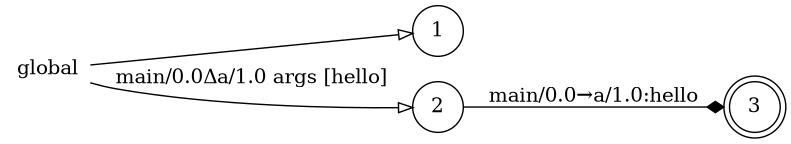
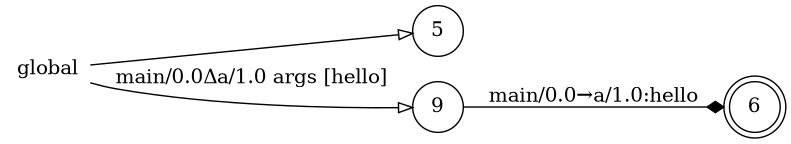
(438, 31) -> (438, 31)
(438, 107) -> (438, 107)
(755, 107) -> (755, 107)
